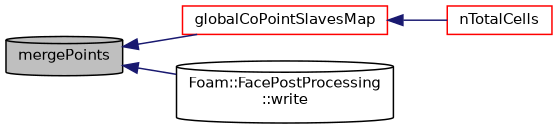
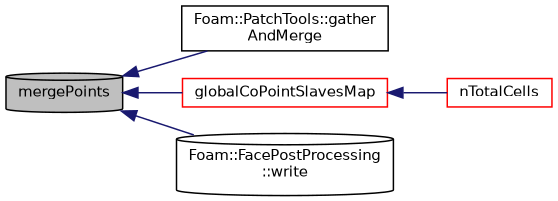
none -> (285, 28)
